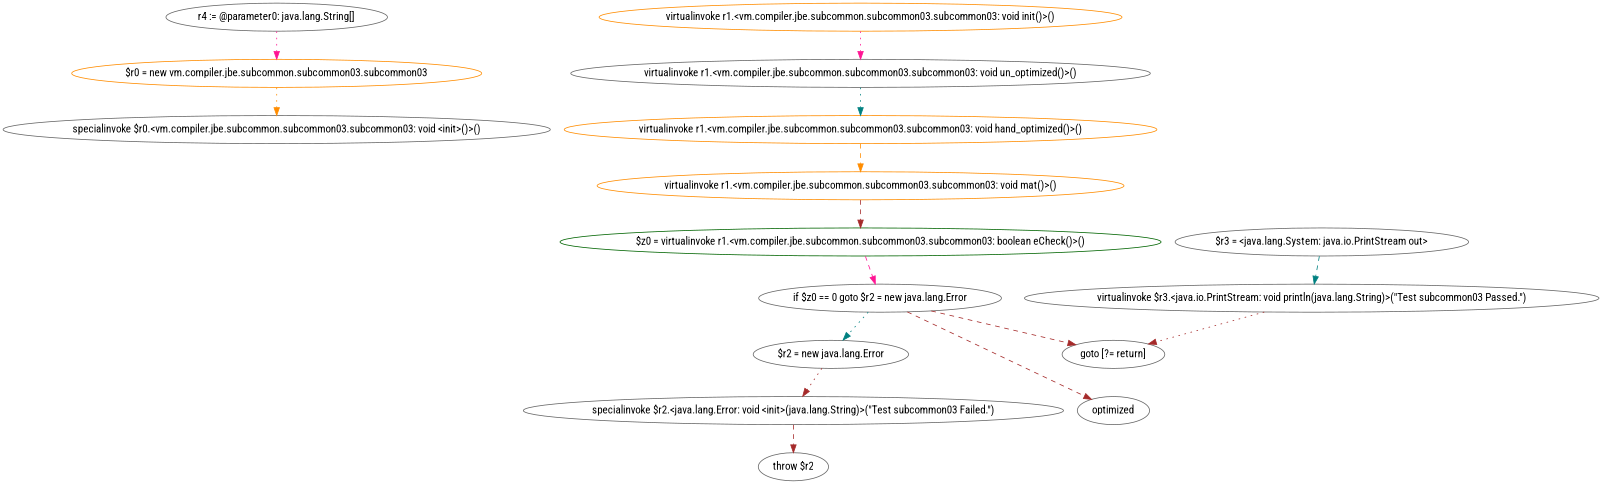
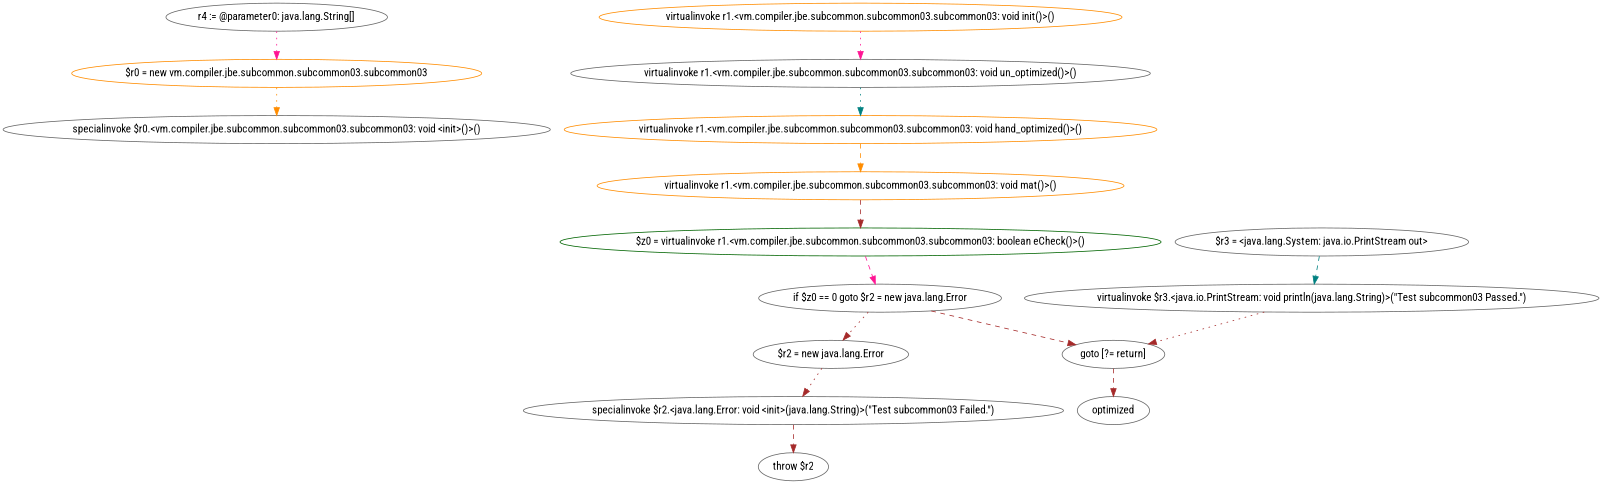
(858, 323) -> (858, 323)
(996, 354) -> (1113, 379)
